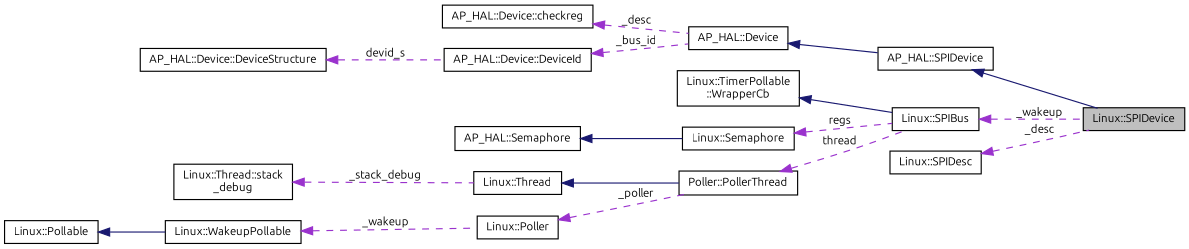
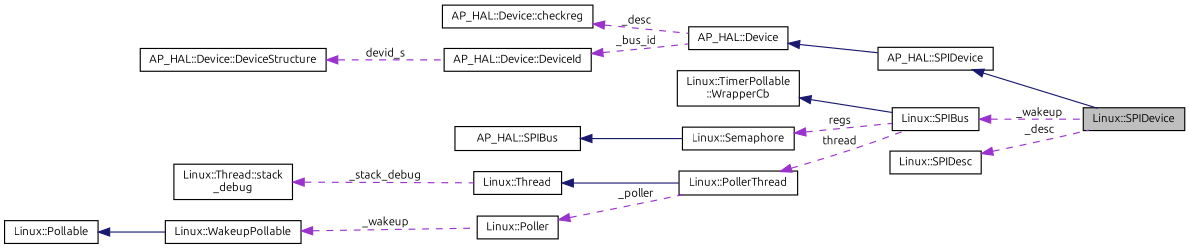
(518, 139) -> (518, 139)
(738, 183) -> (738, 183)
